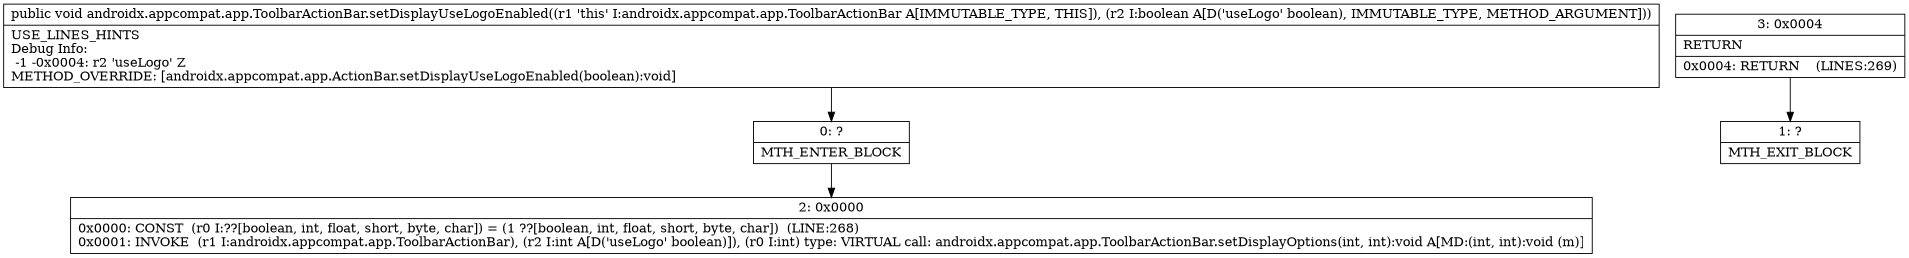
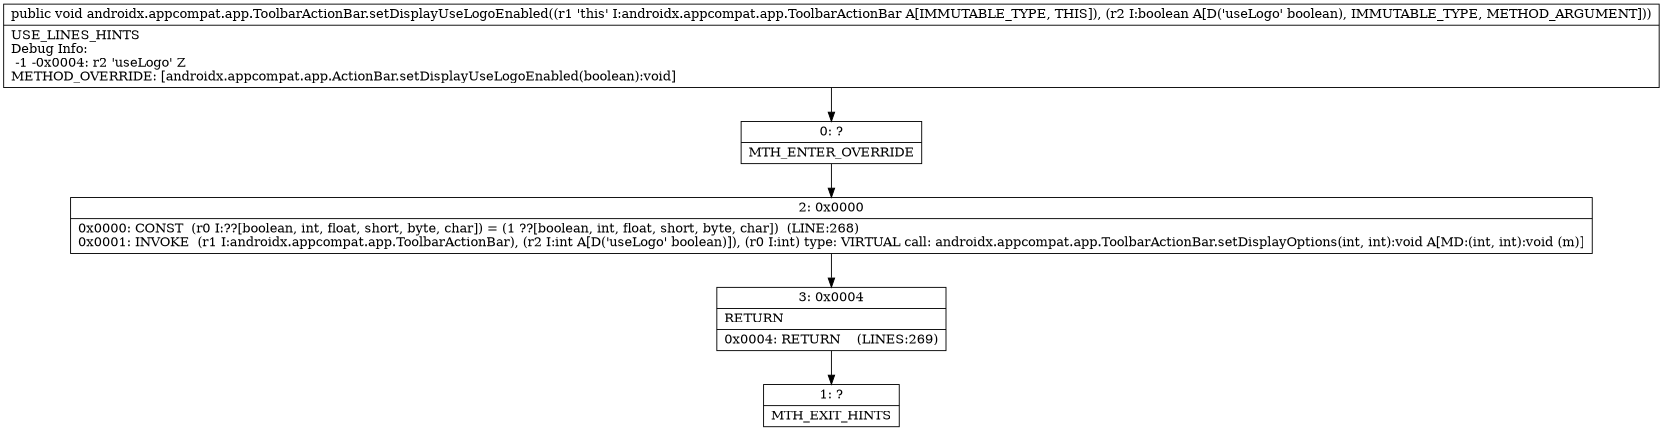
(831, 153) -> (831, 153)
(1790, 153) -> (831, 416)
none -> (831, 266)
